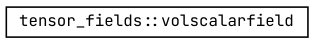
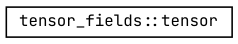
(157, 22) -> (119, 22)
